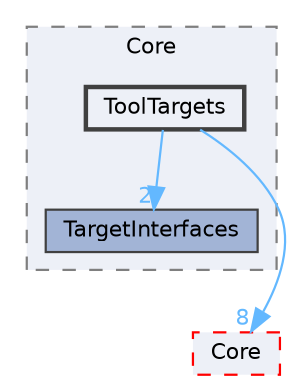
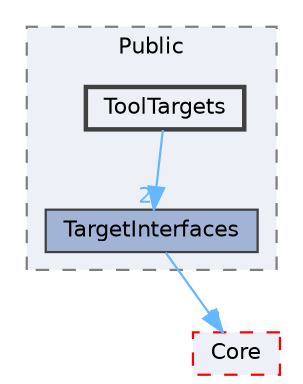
(152, 48) -> (152, 48)
(263, 183) -> (189, 285)
